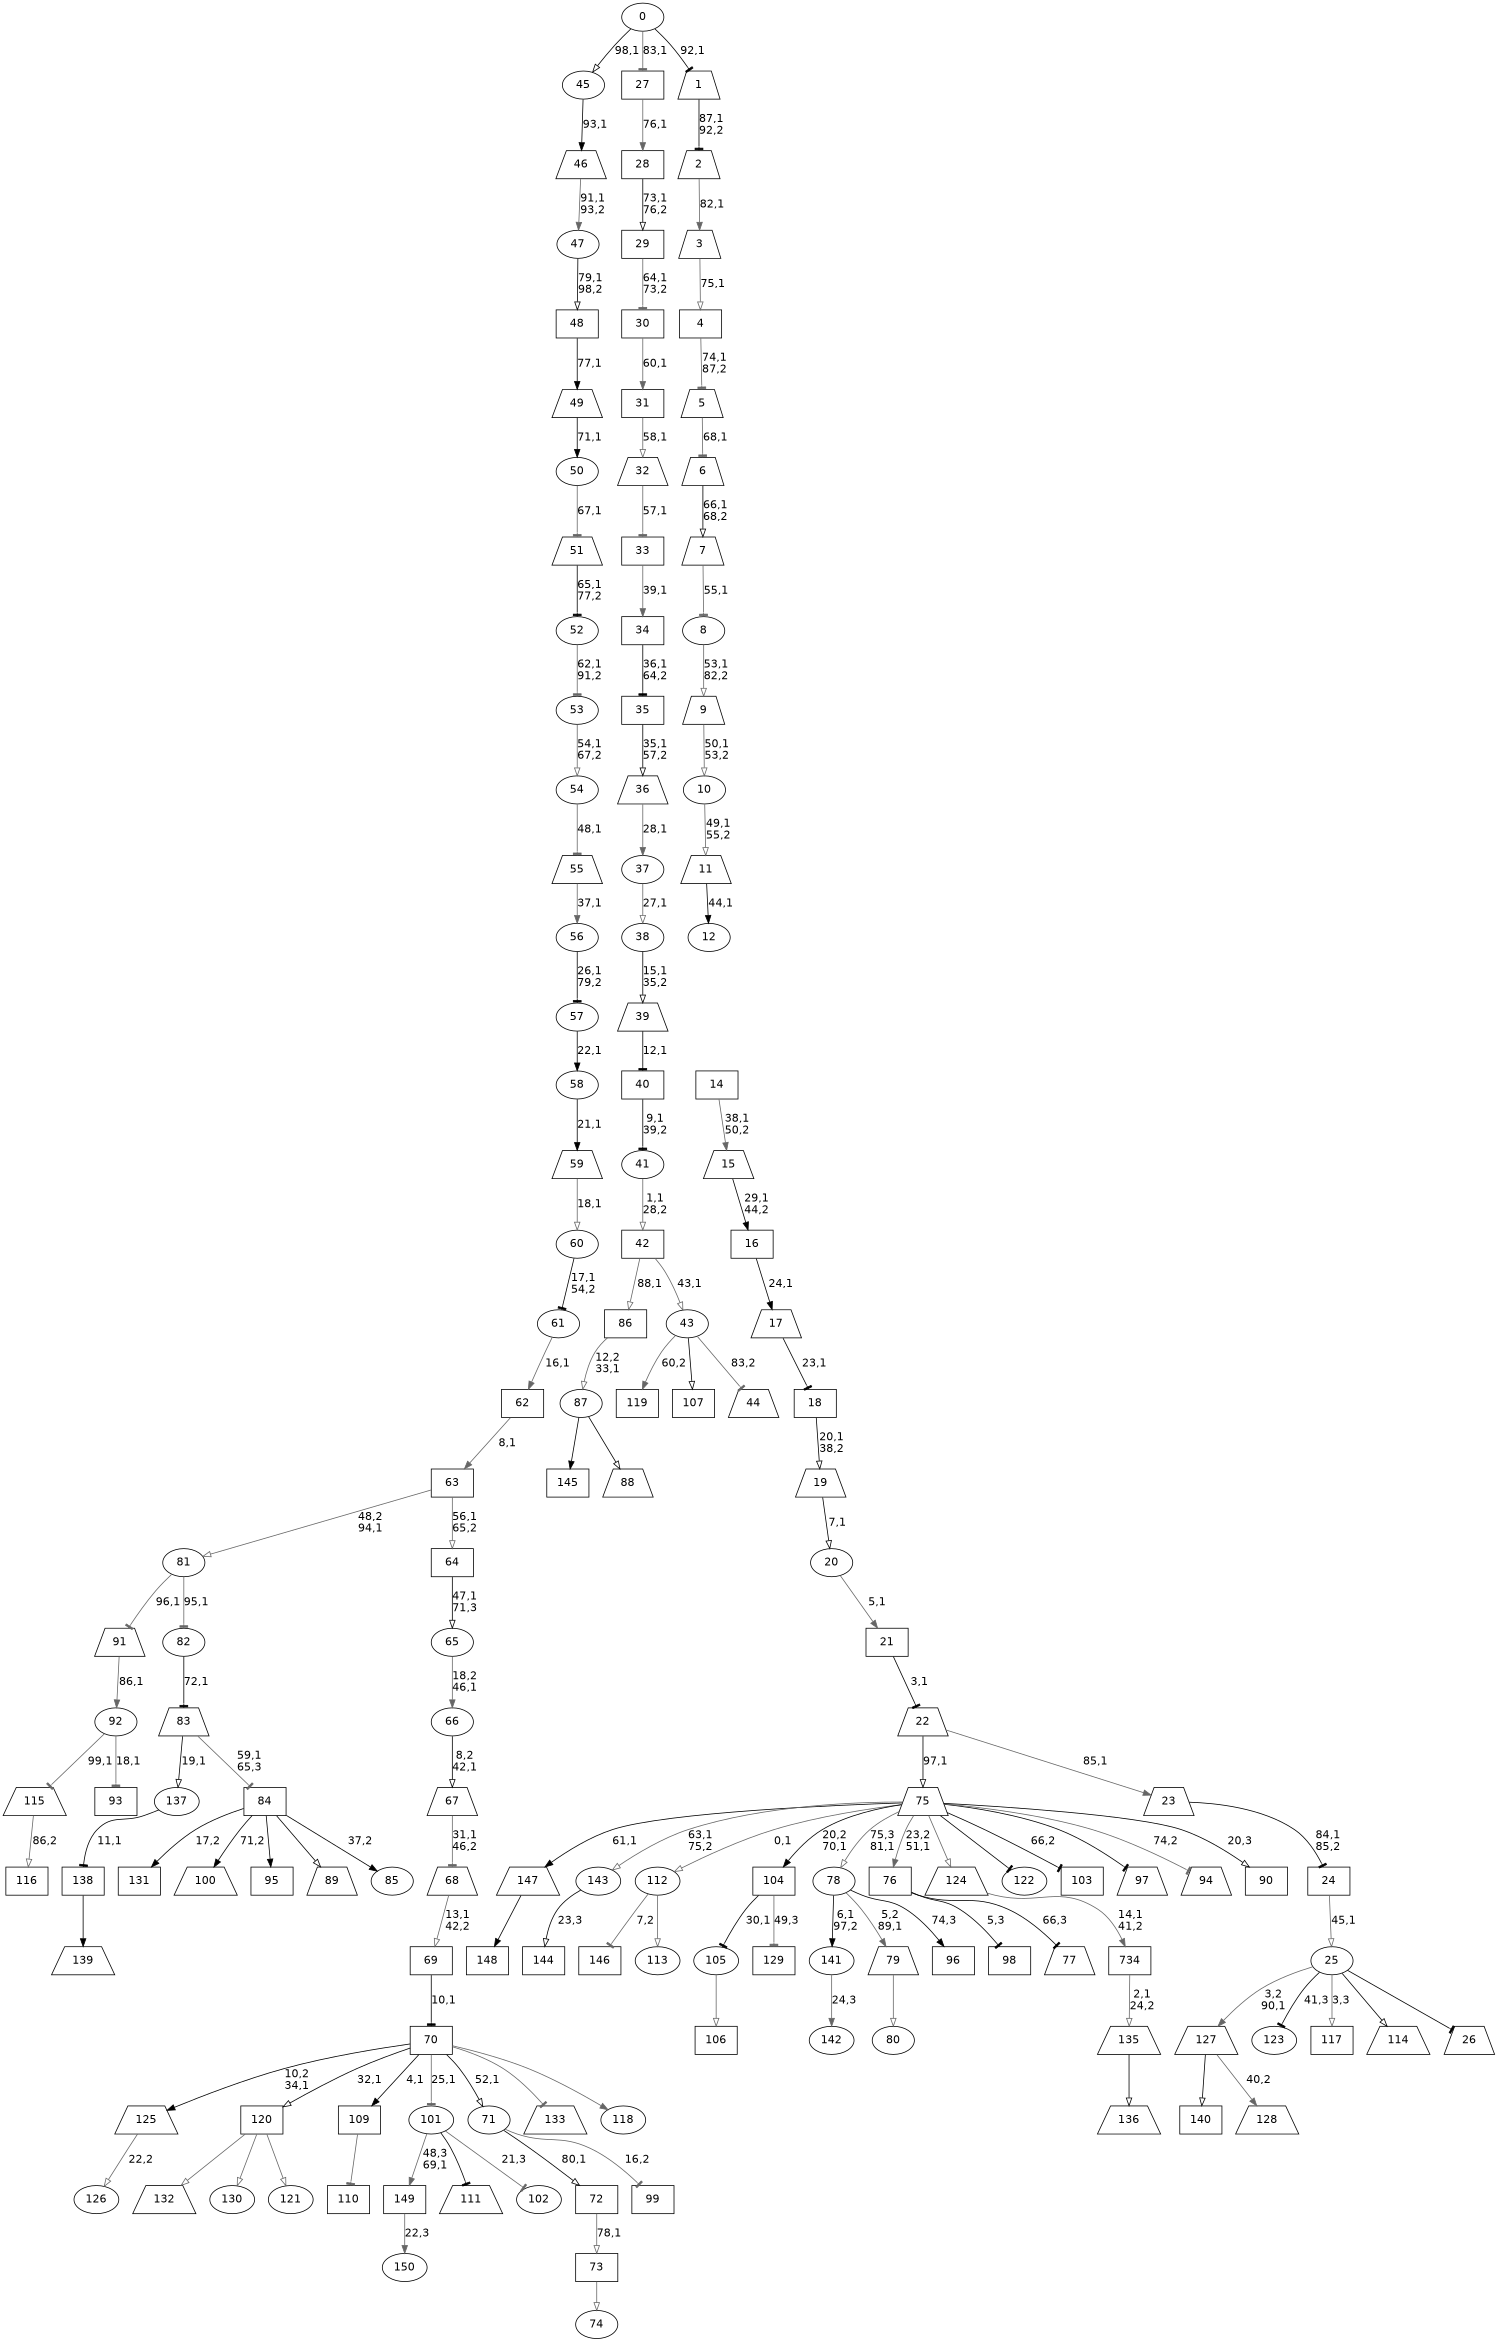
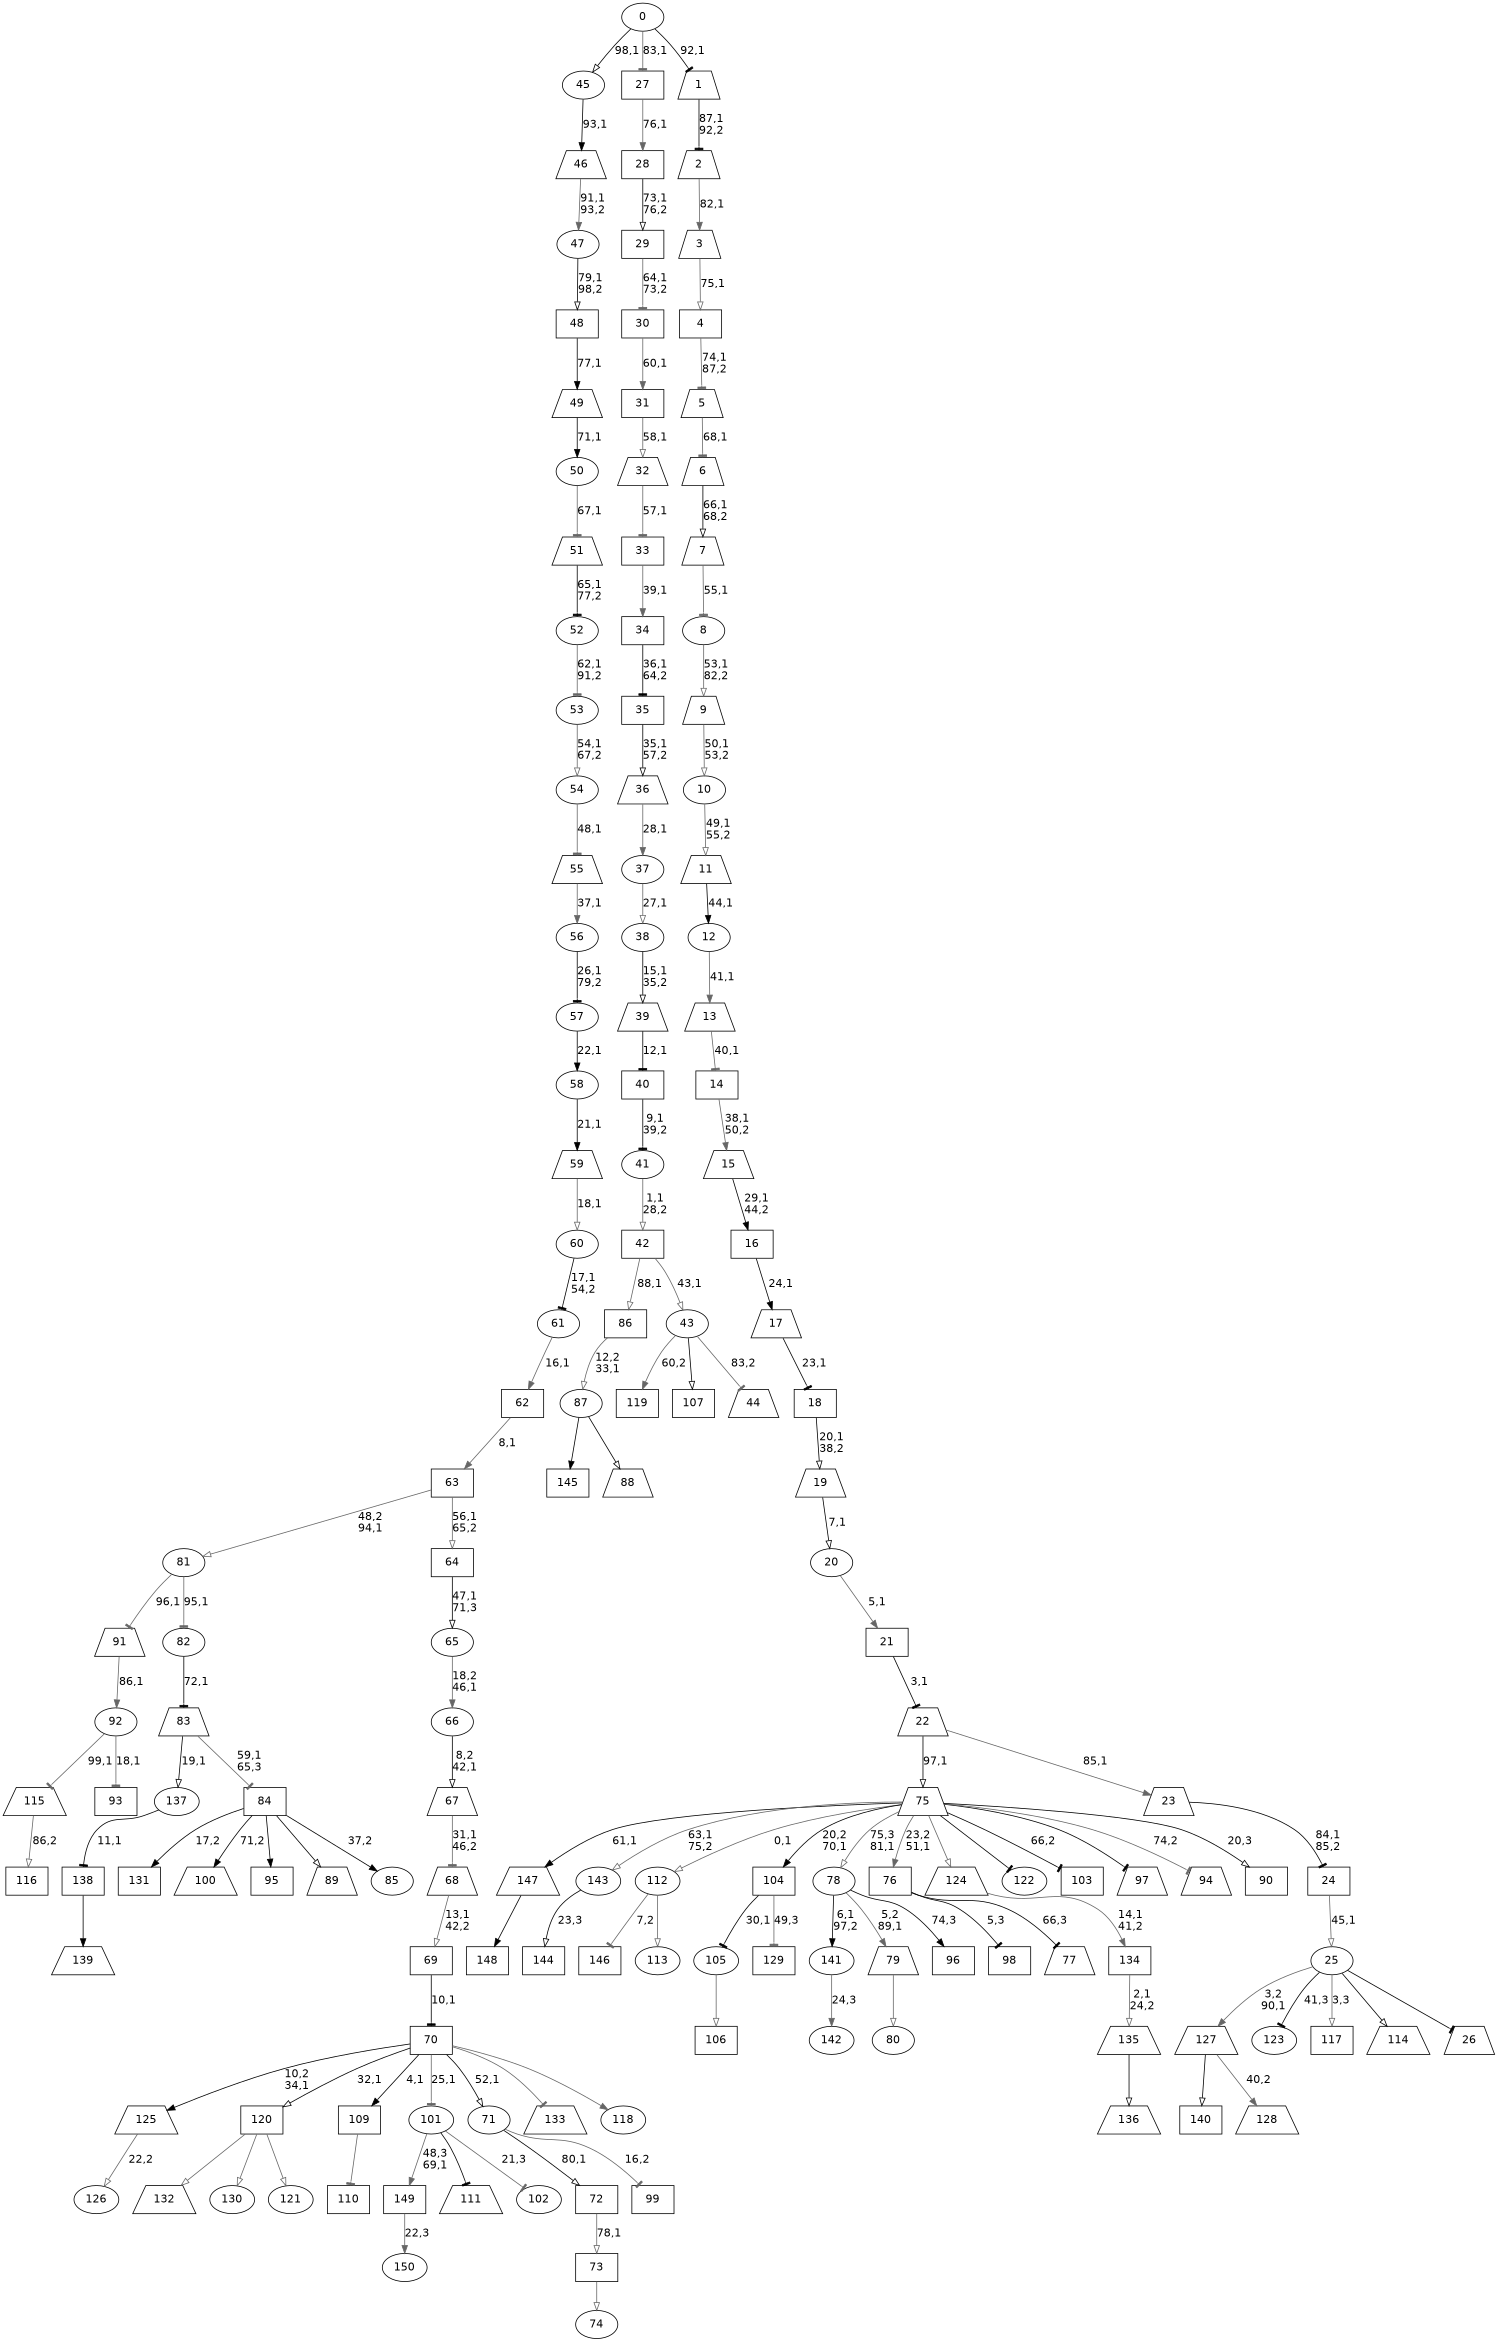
none -> (710, 1017)
(1130, 1961) -> (1130, 1961)
